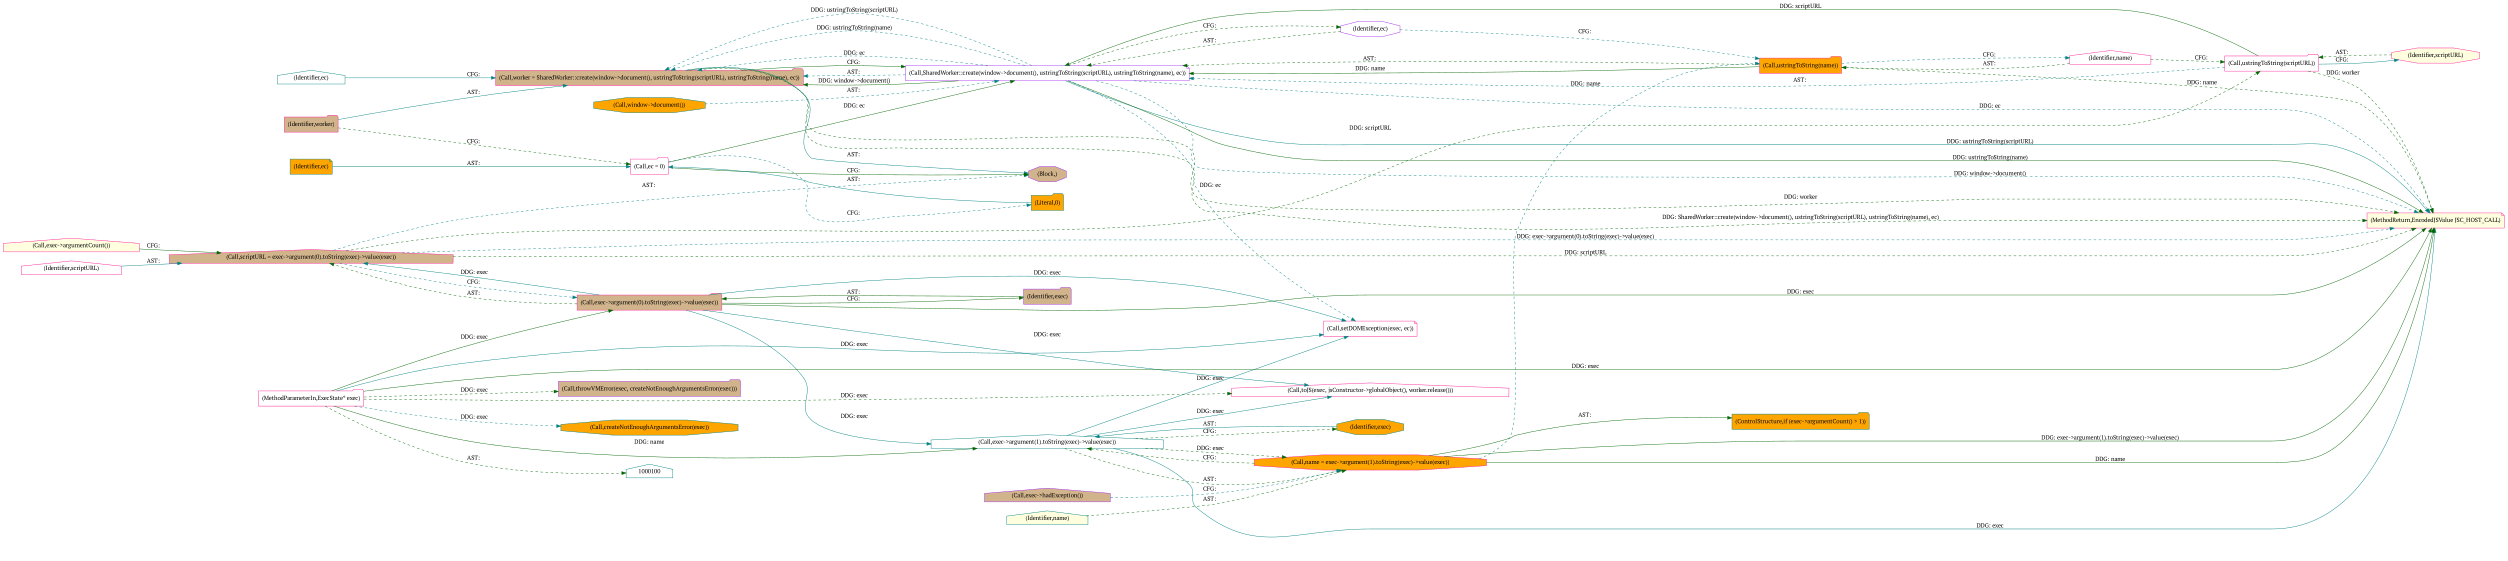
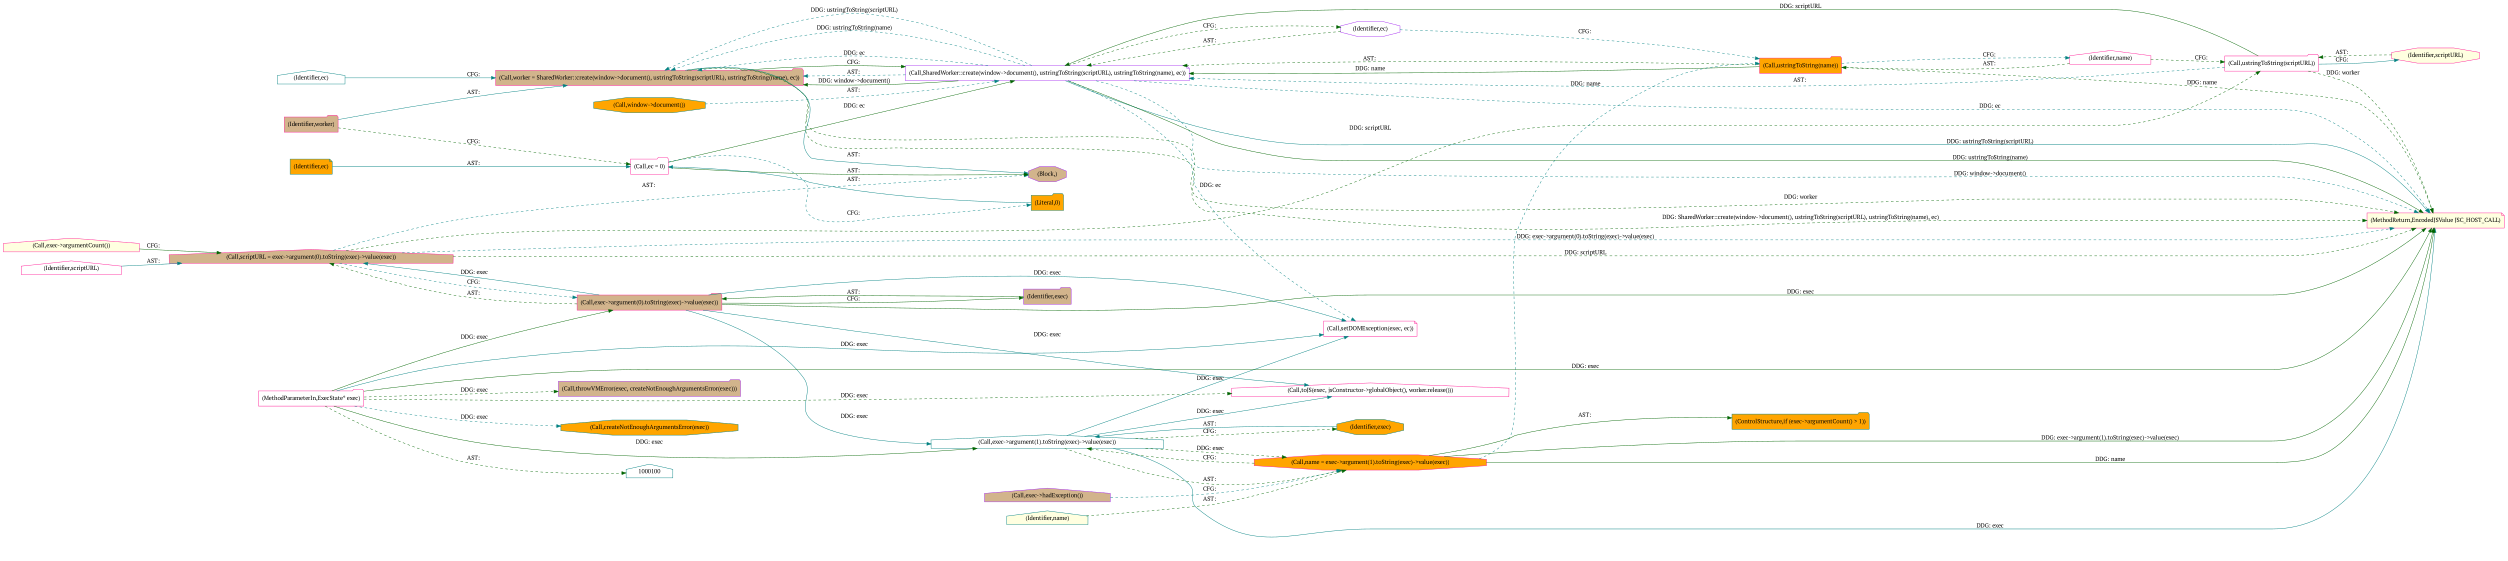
(854, 171) -> (854, 171)
(649, 442) -> (649, 442)
